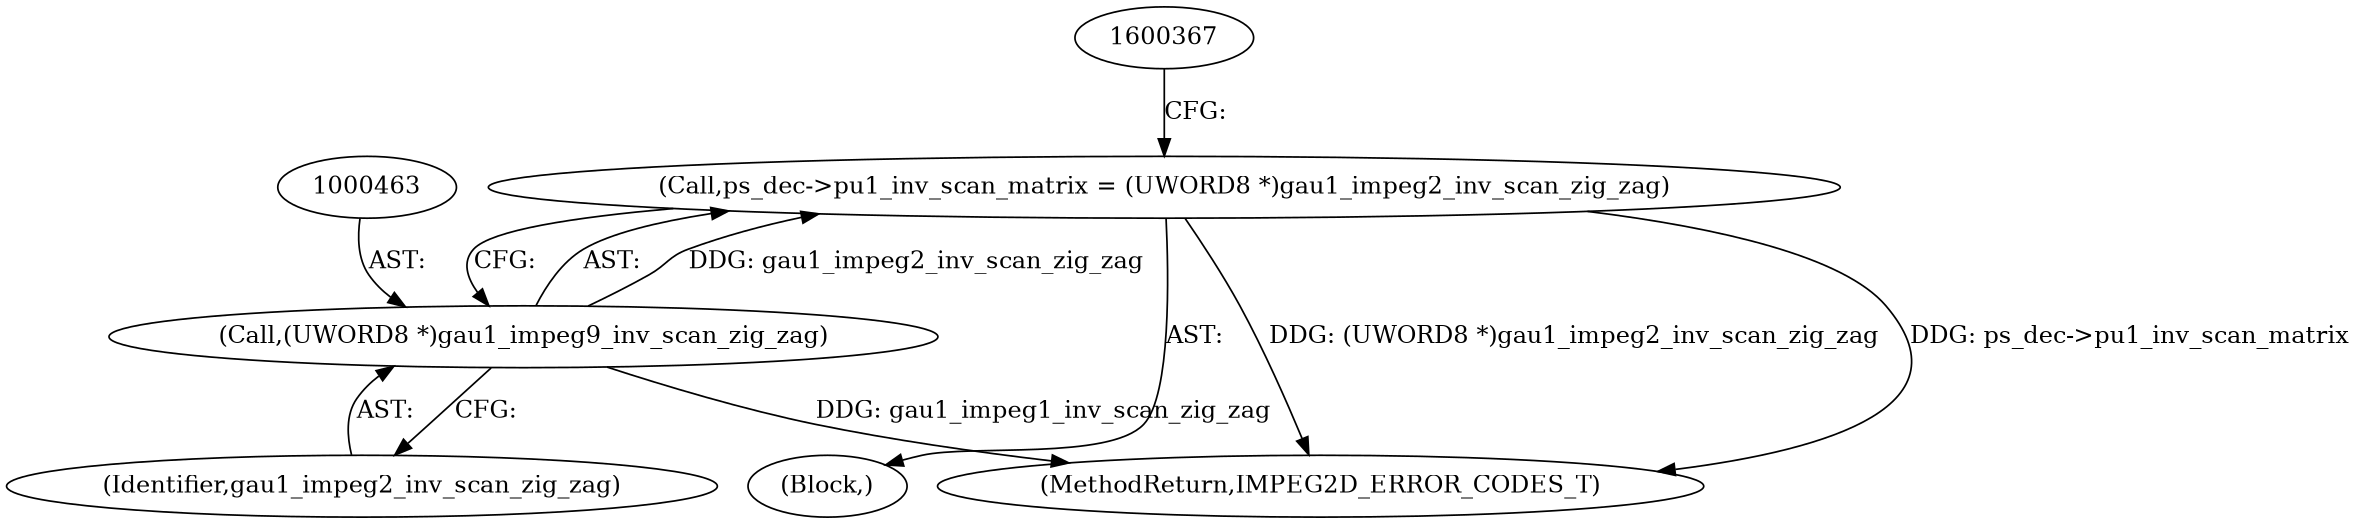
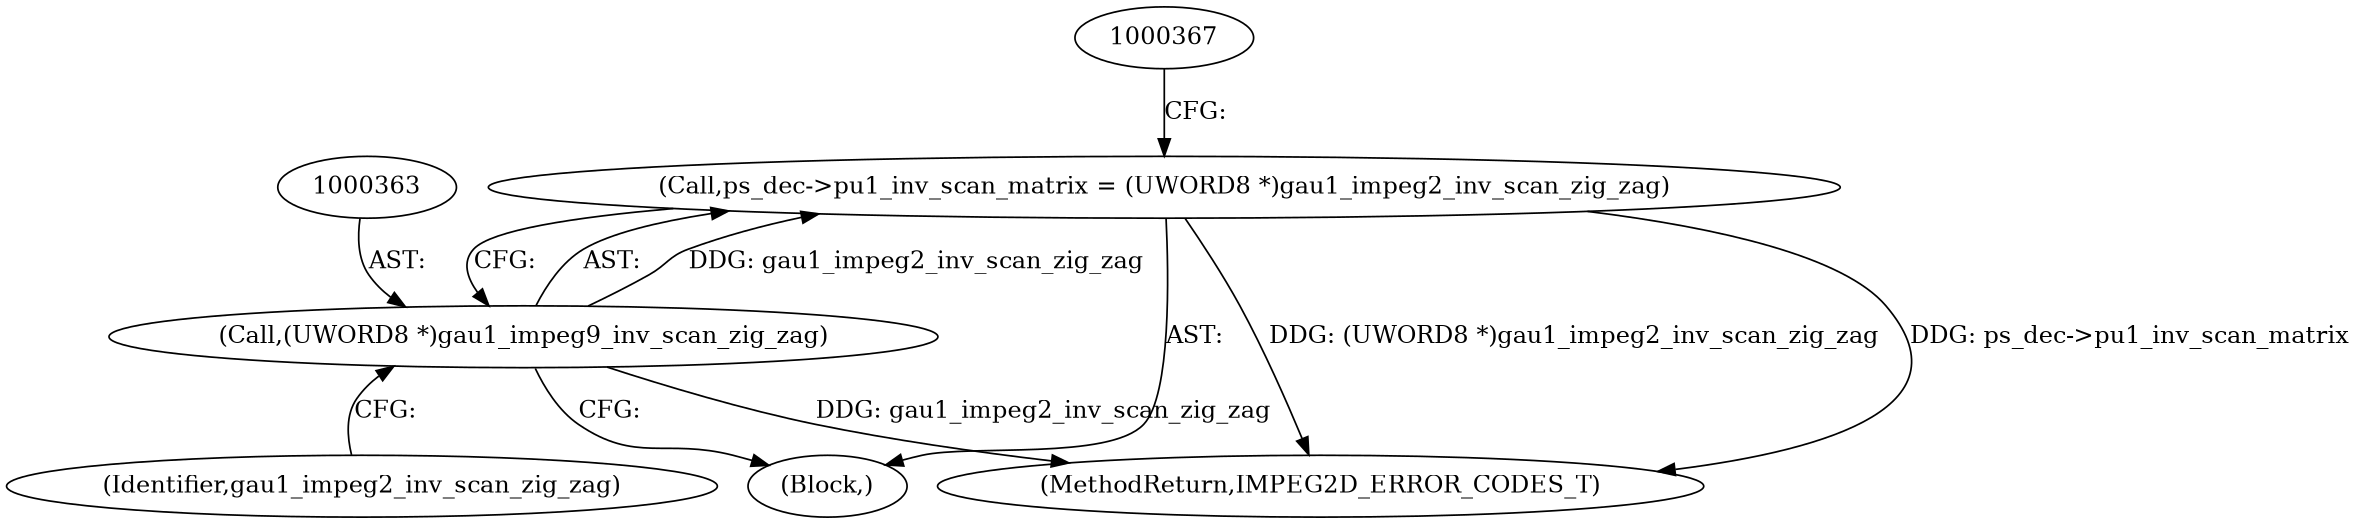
(1164, 38) -> (1164, 38)
(367, 187) -> (367, 187)
(450, 406) -> (628, 446)
(389, 411) -> (389, 411)
(1043, 411) -> (1043, 411)
